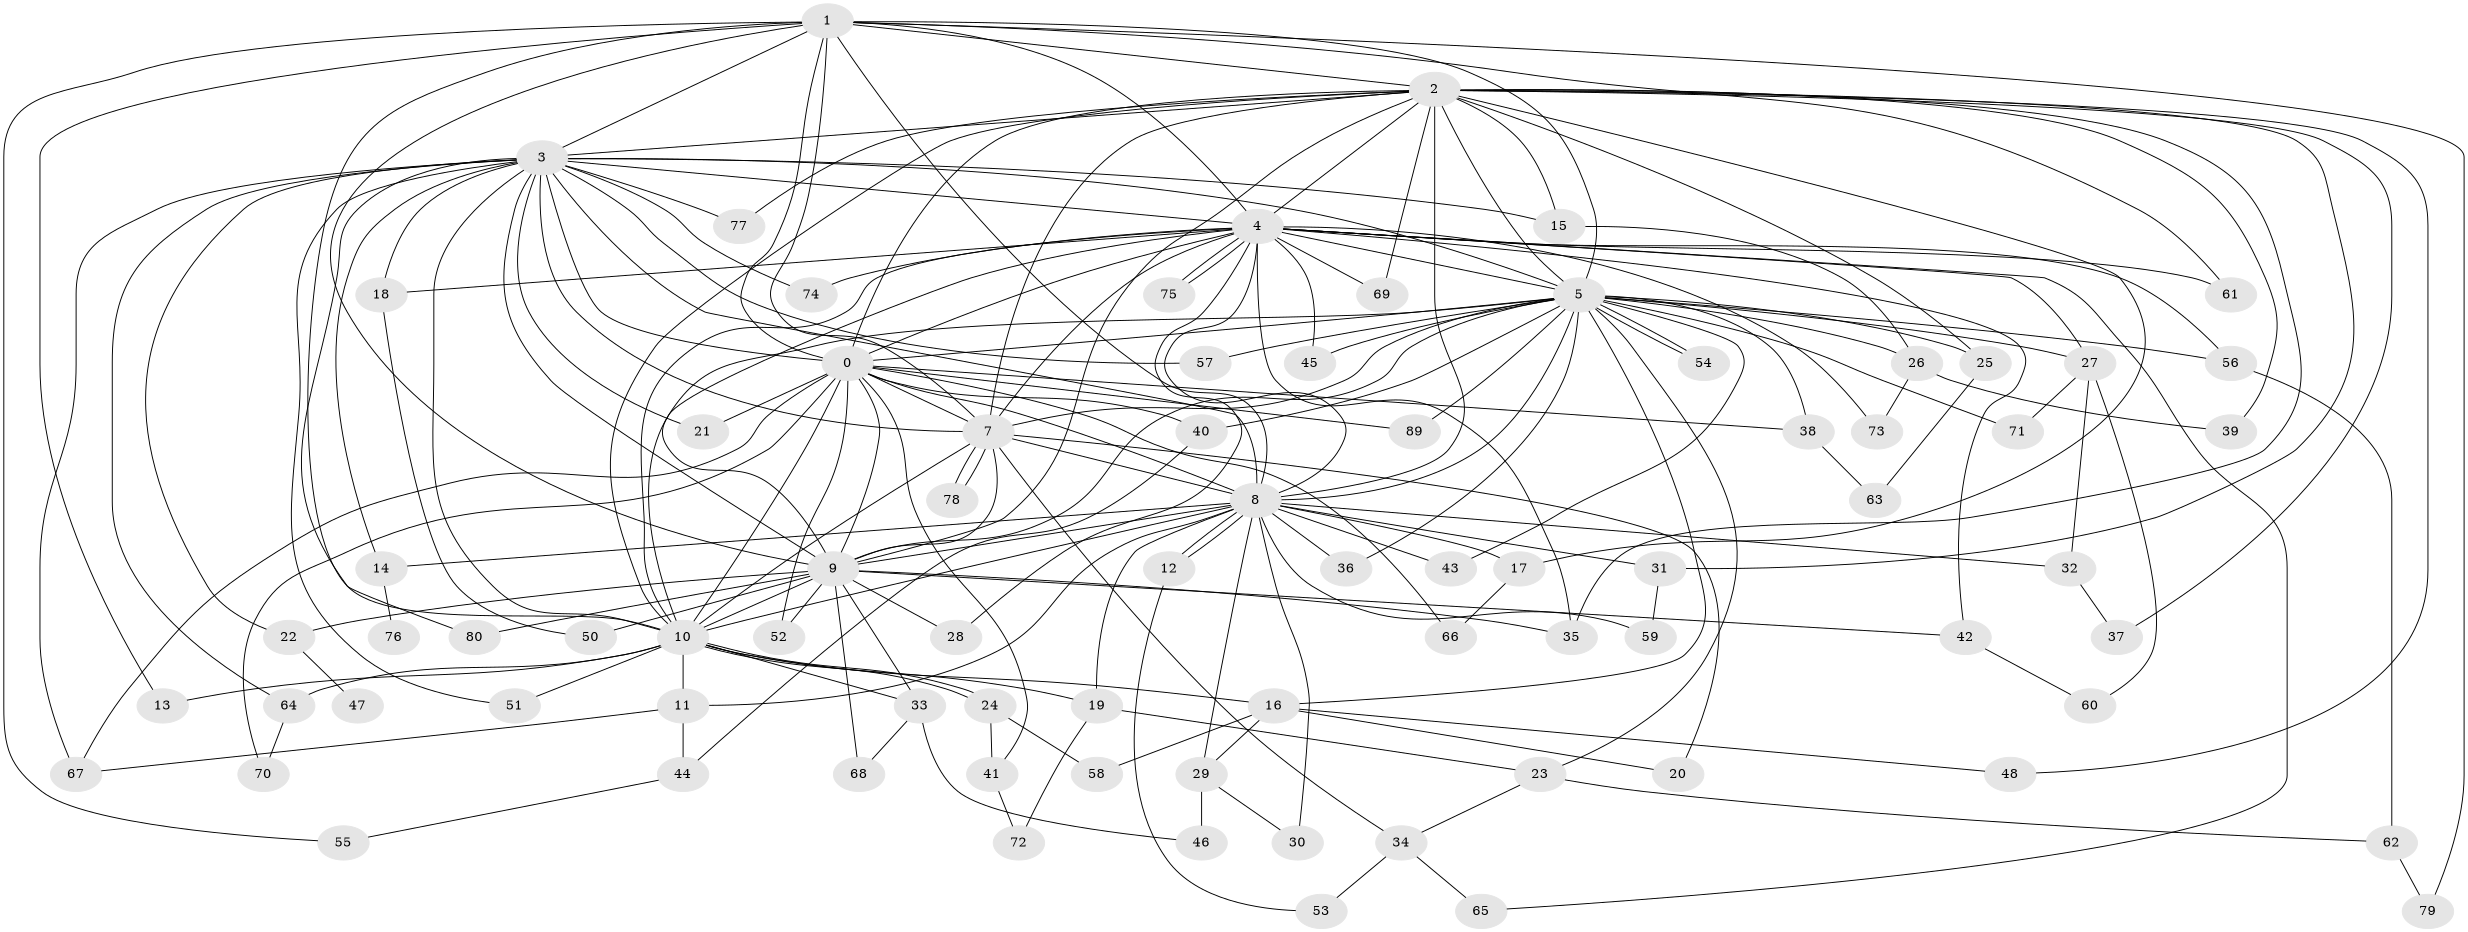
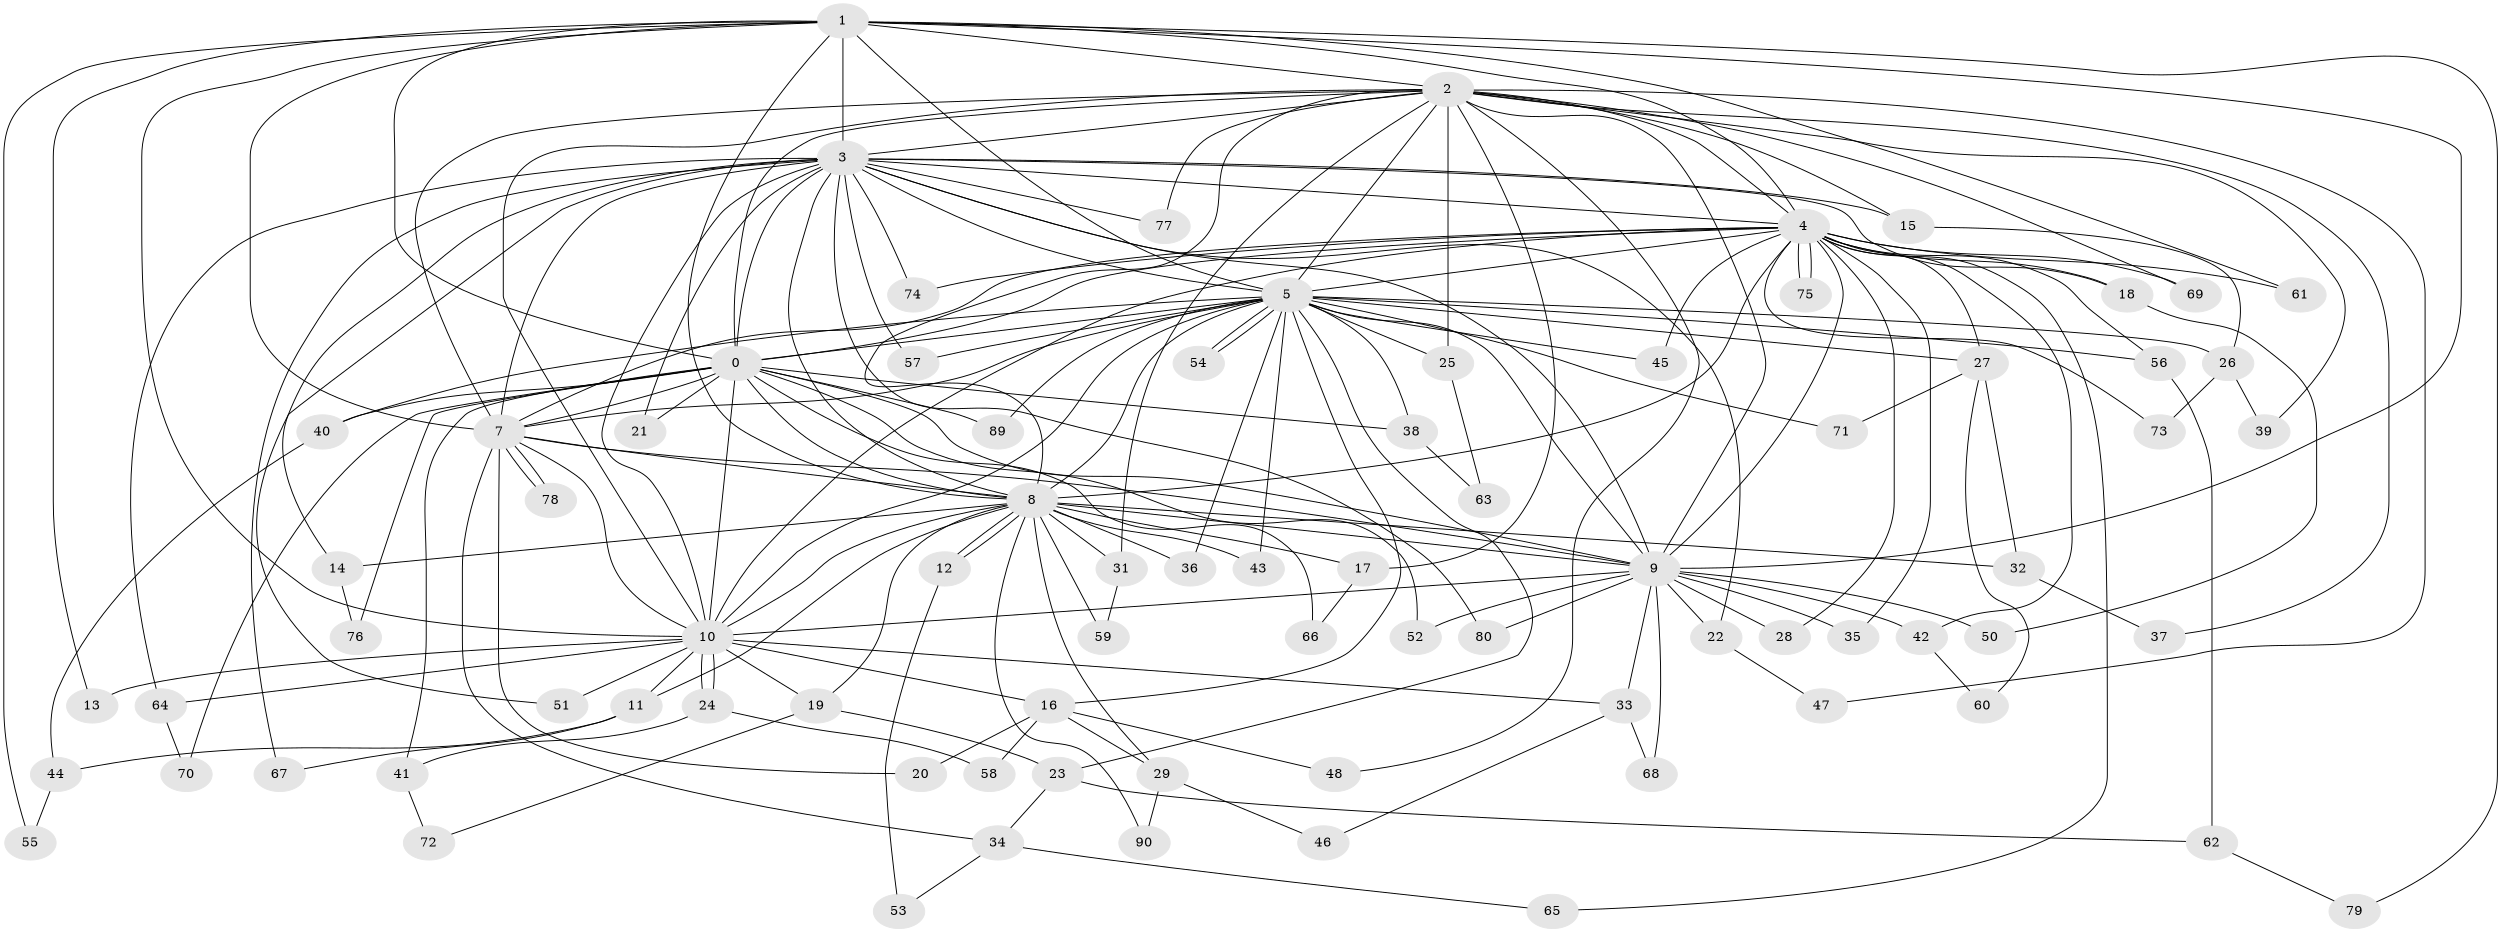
(2286, 288) -> (2400, 245)
(399, 496) -> (426, 431)
(1298, 843) -> (1145, 843)
